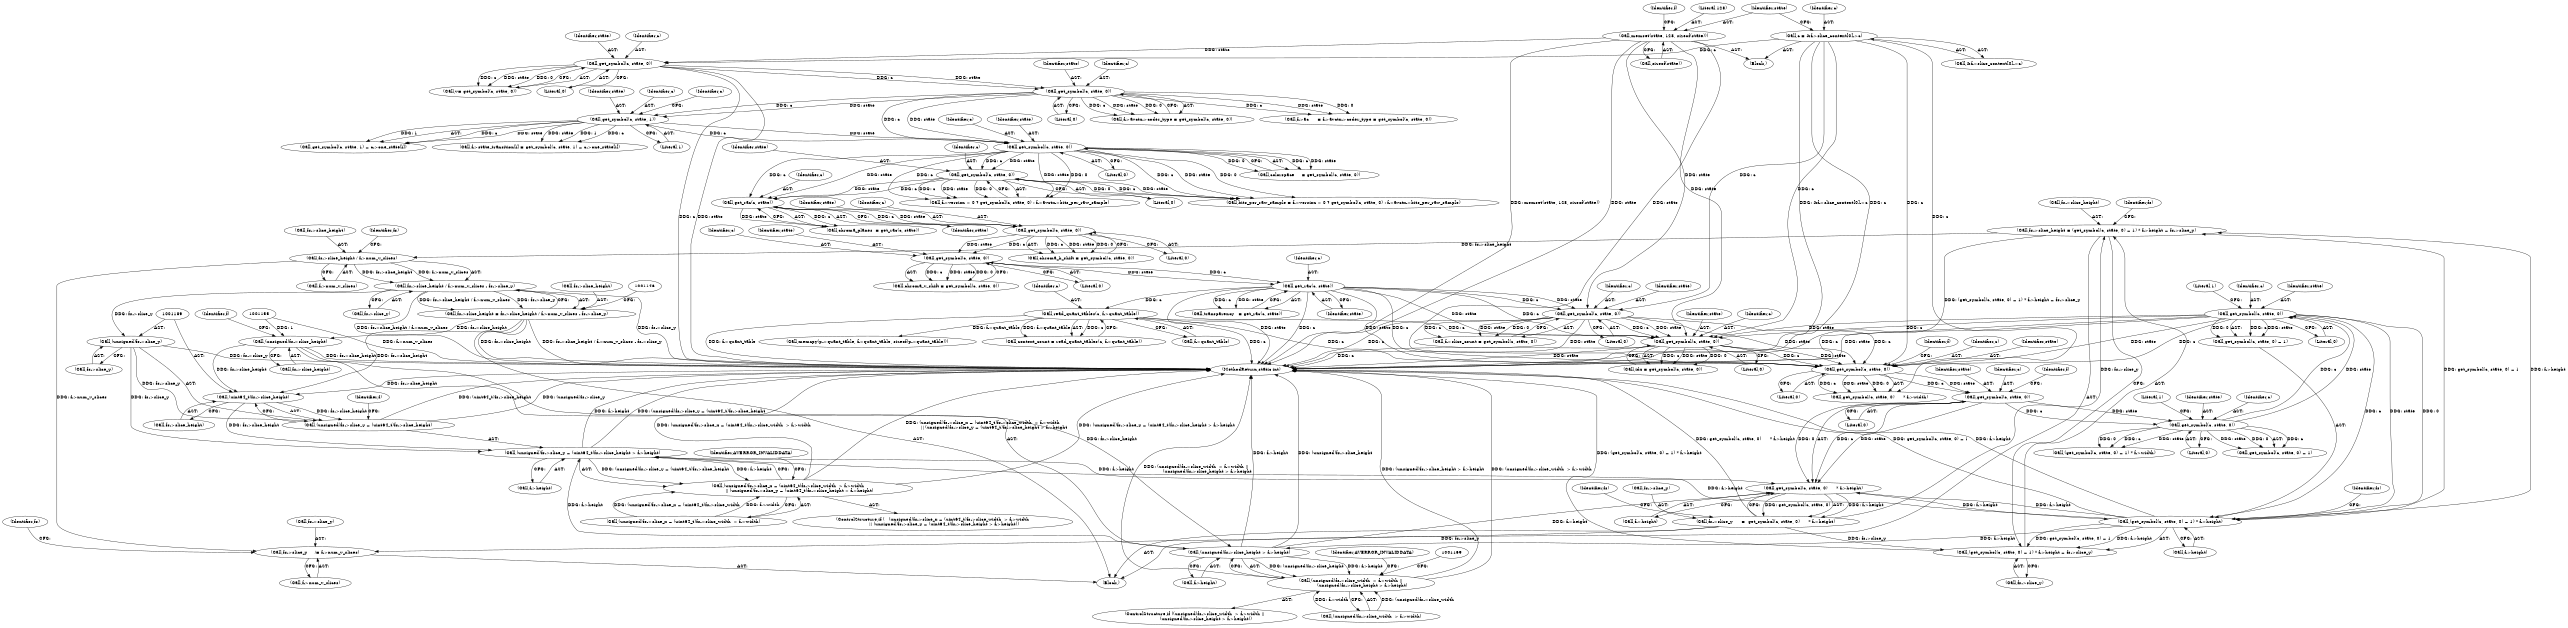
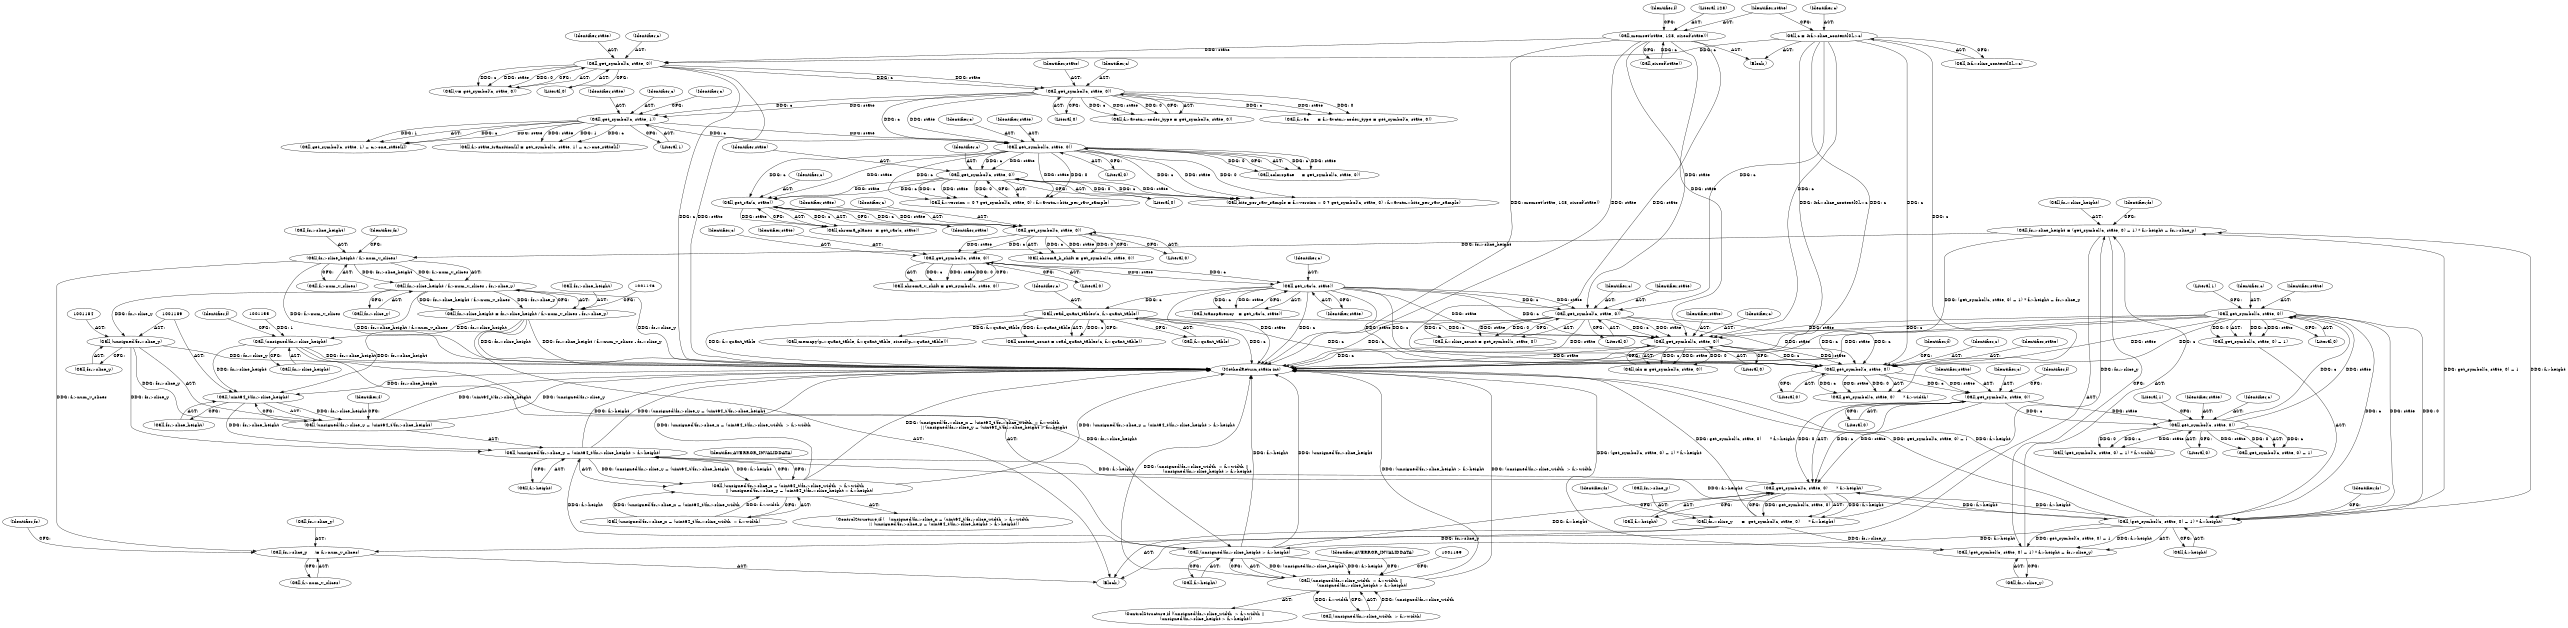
(1669, 50) -> (1669, 50)
(1984, 50) -> (1984, 50)
none -> (84, 314)
(737, 367) -> (480, 359)
